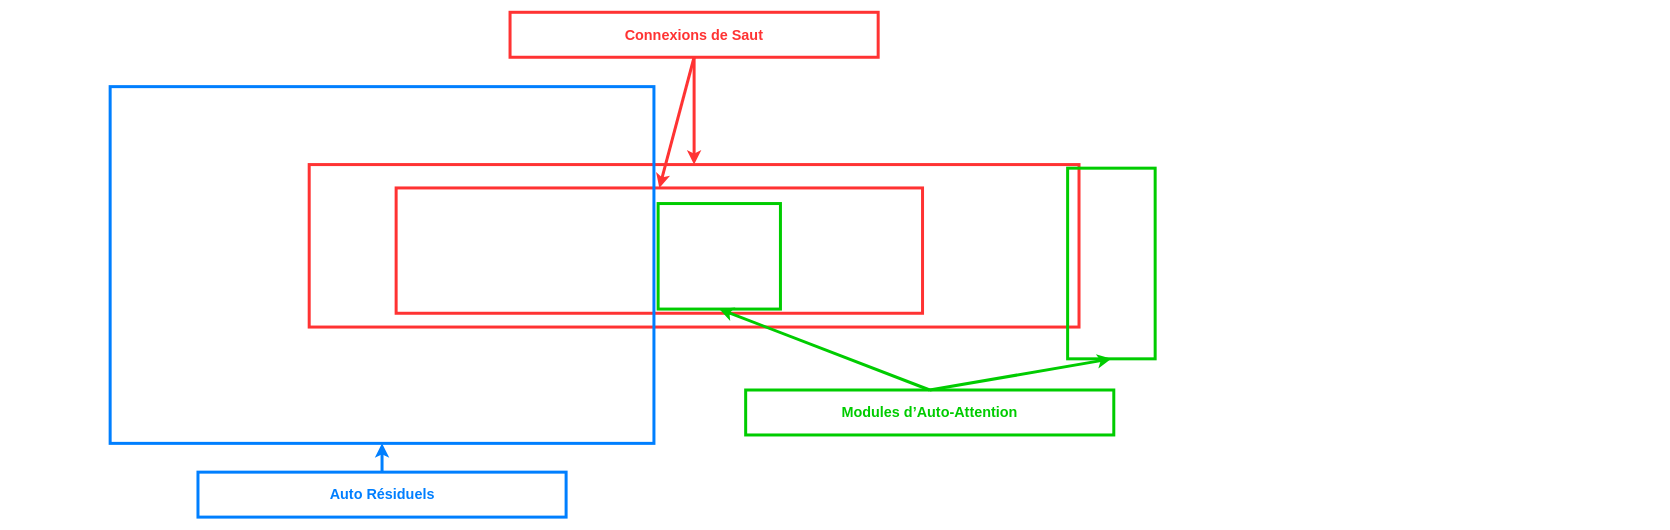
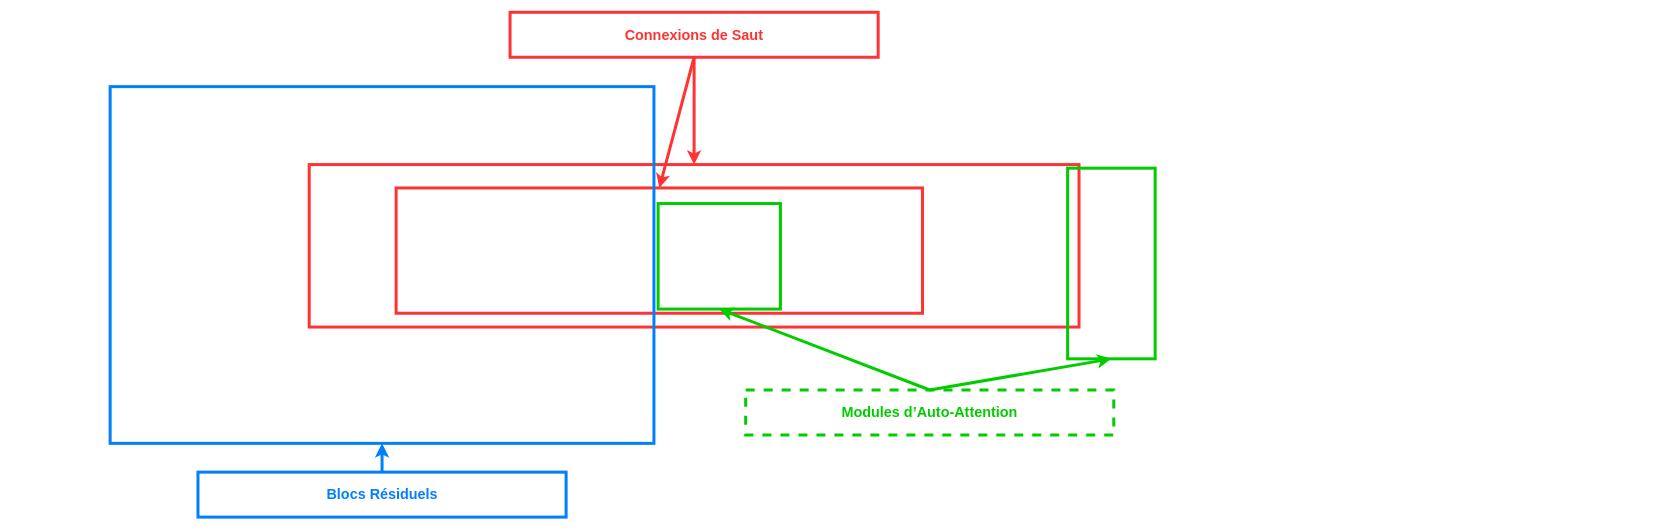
(930, 413) -> (930, 413)
(382, 495) -> (382, 495)
